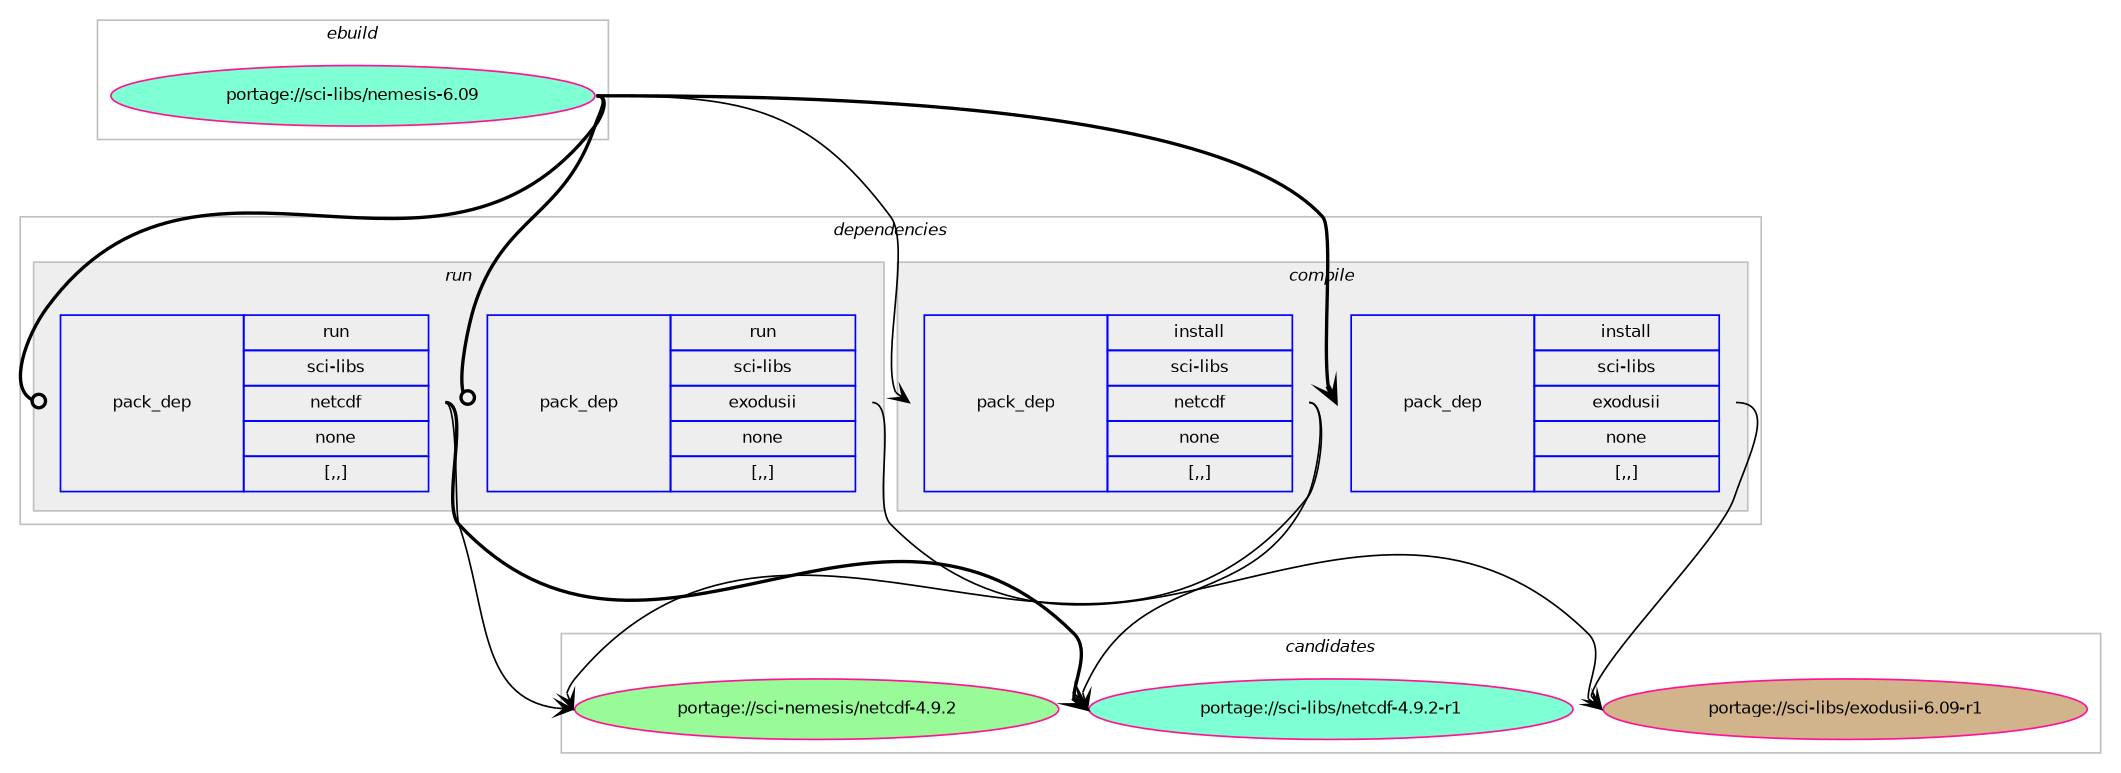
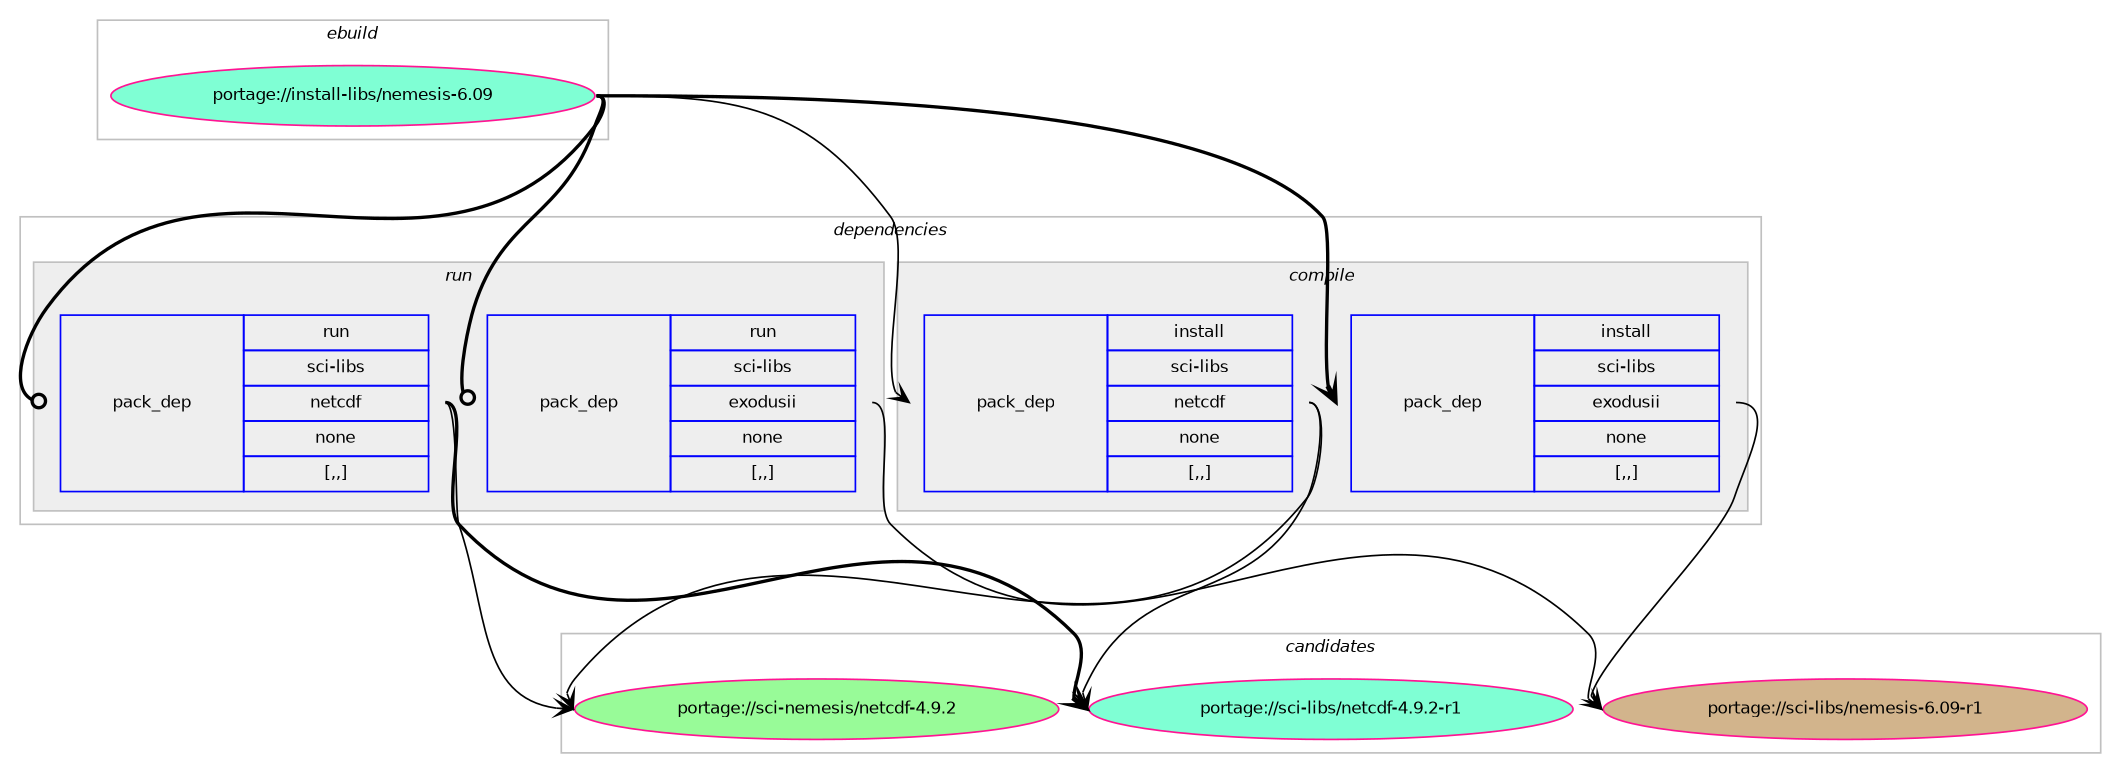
(353, 96) -> (353, 96)
(1845, 709) -> (1845, 709)
